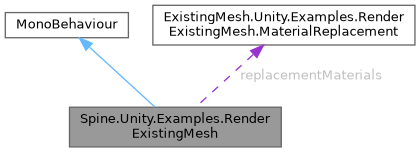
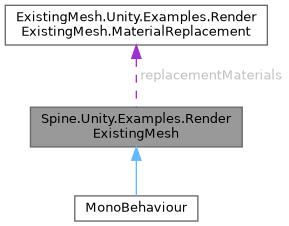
(122, 77) -> (136, 178)
